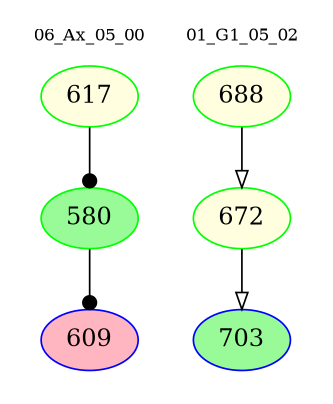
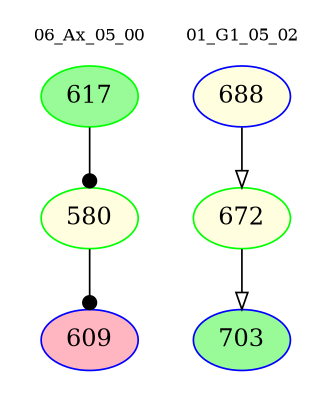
(90, 96) -> (90, 96)
(242, 96) -> (242, 96)
(90, 218) -> (90, 218)
